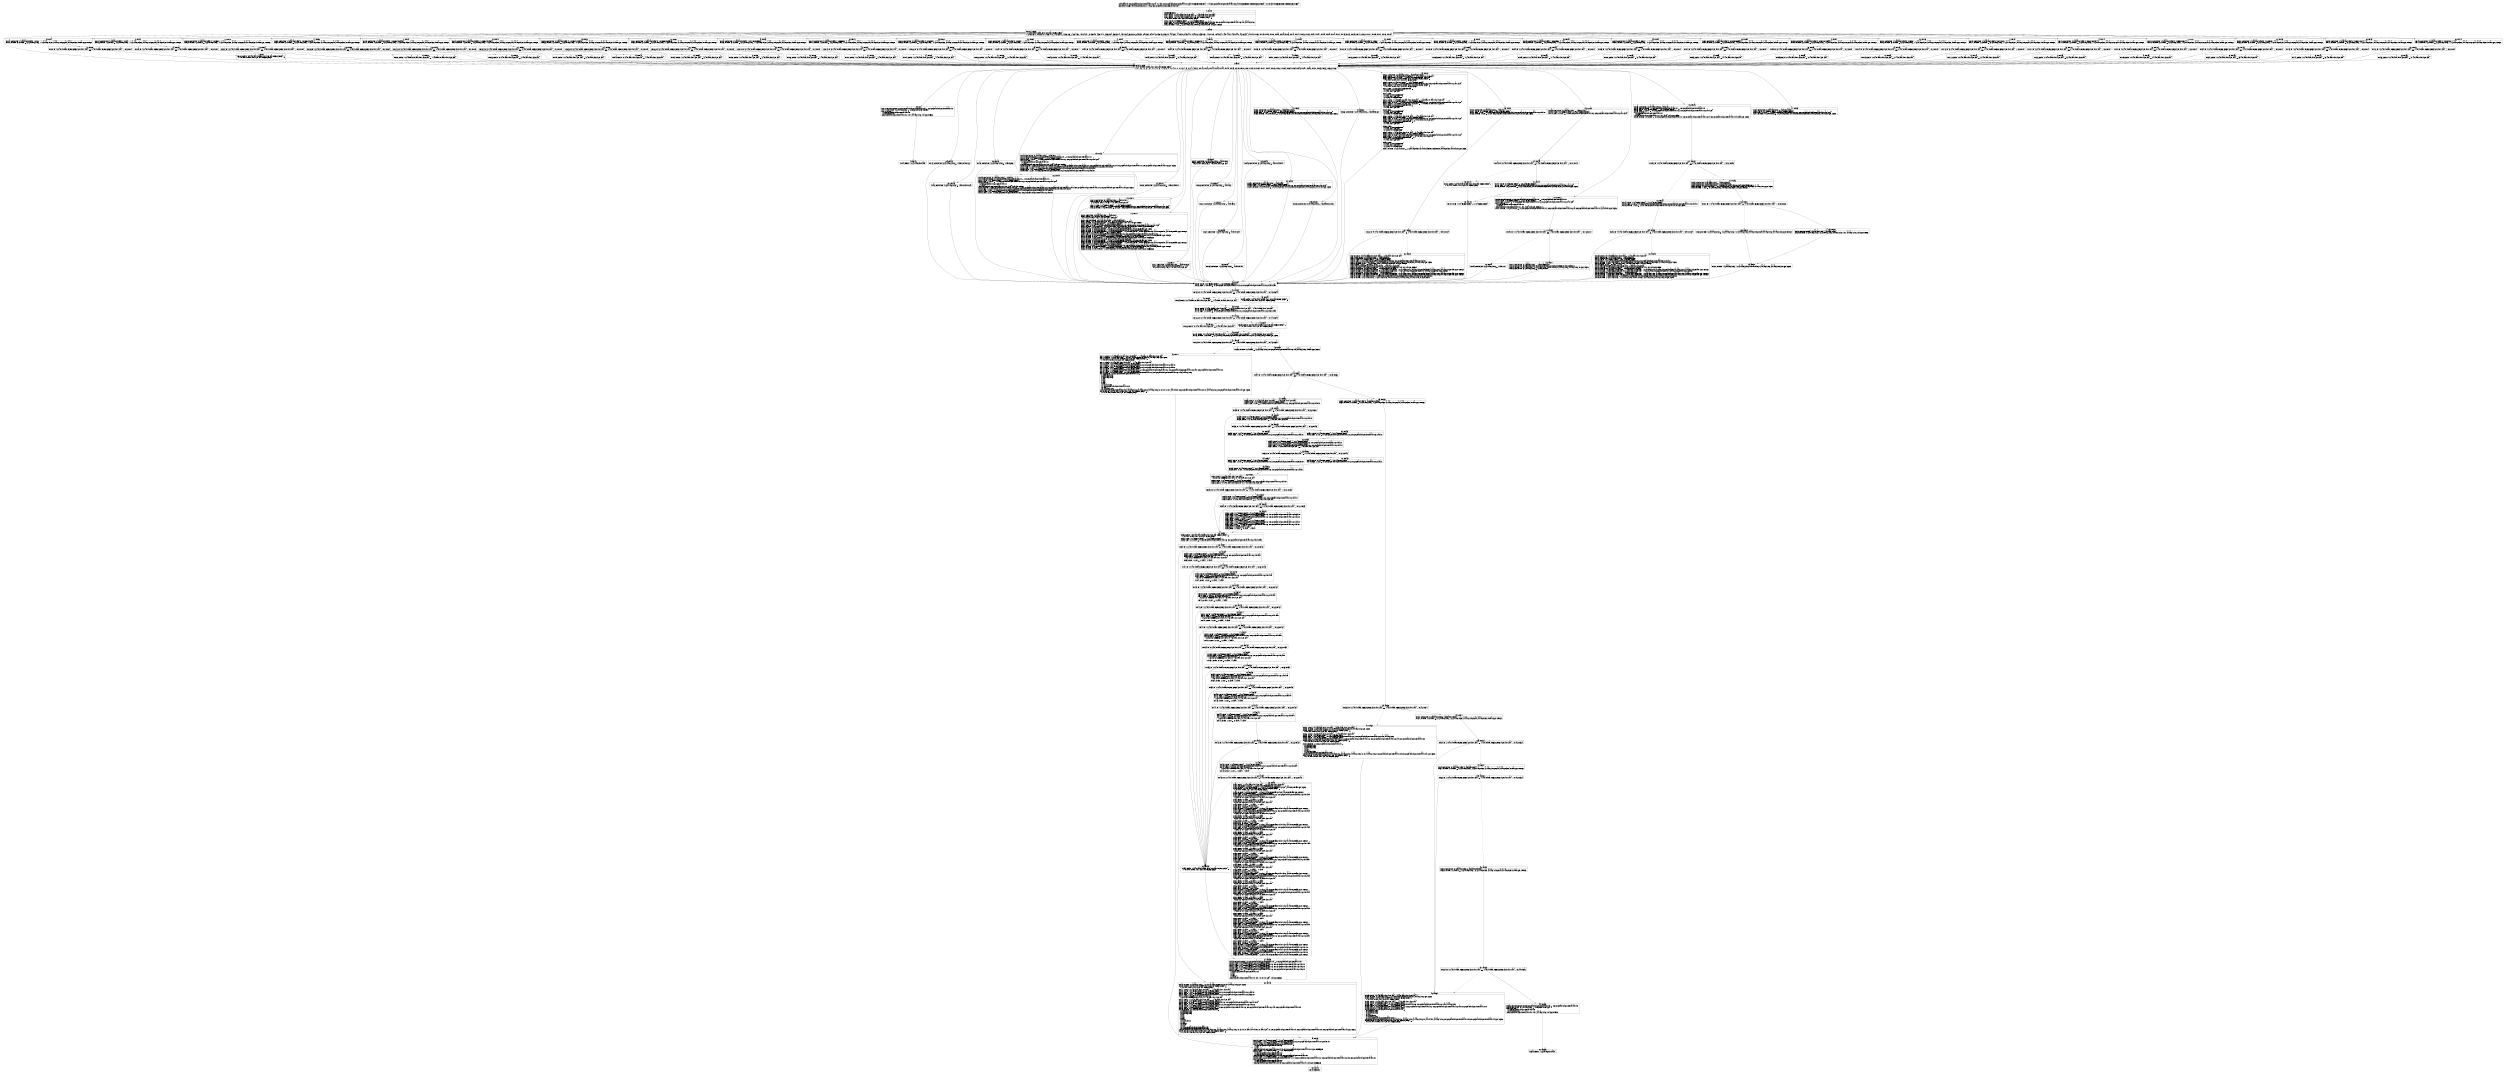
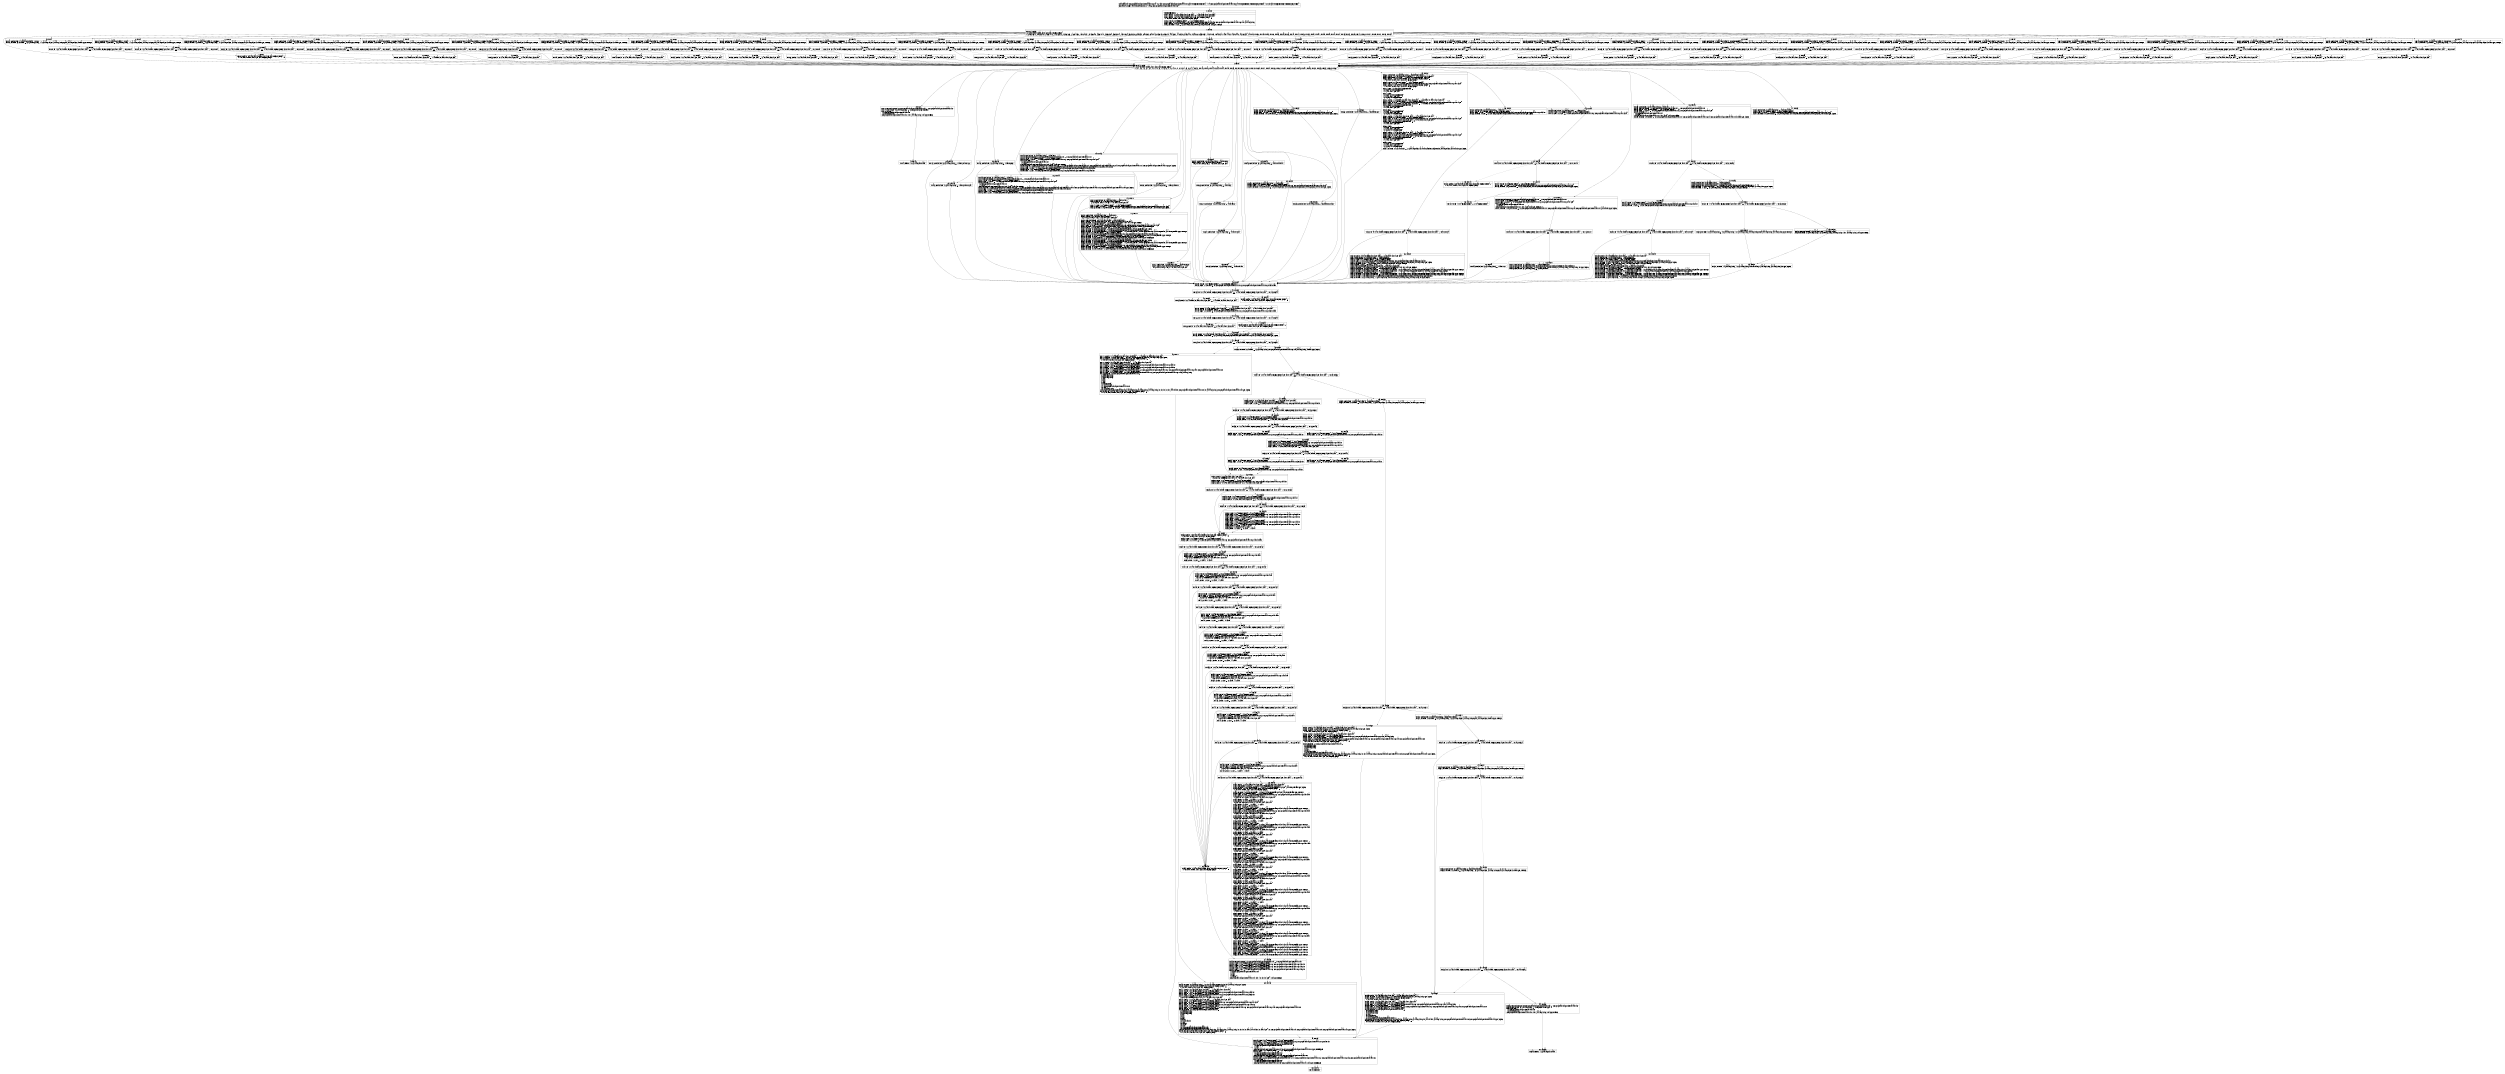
(1103, 384) -> (1106, 384)
